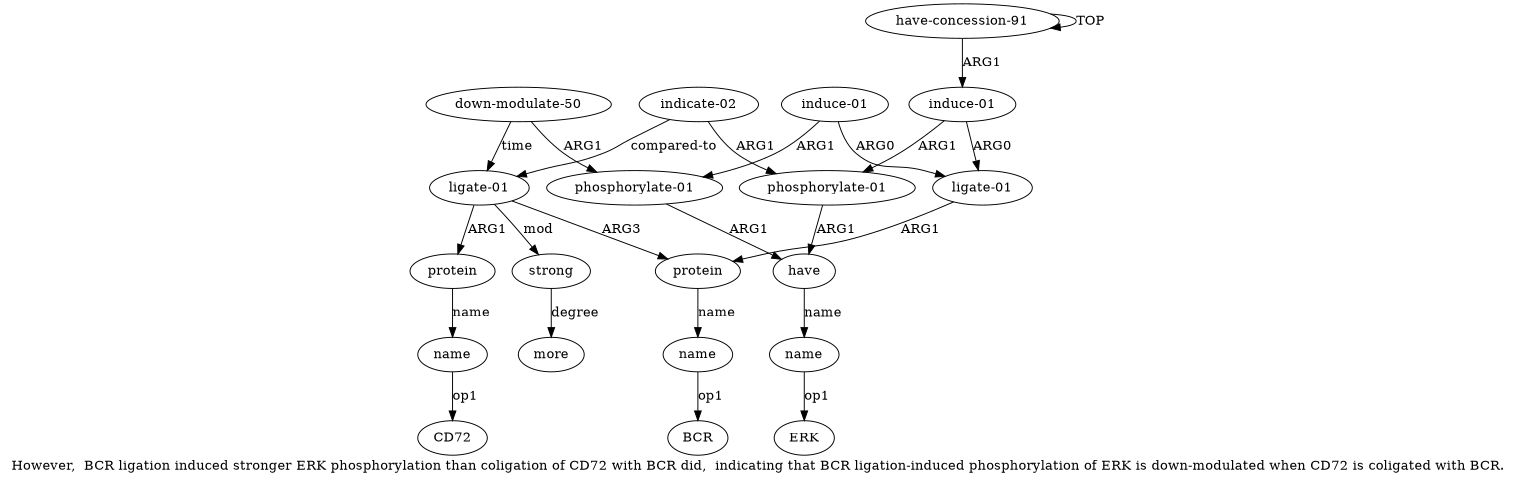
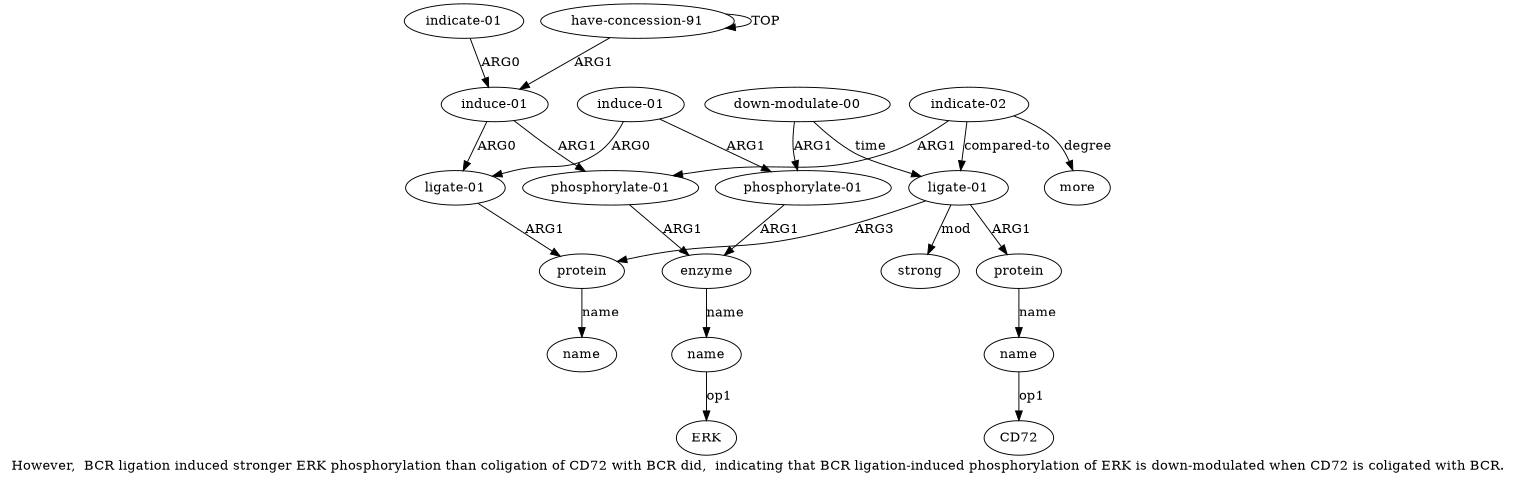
none -> (464, 21)
(519, 104) -> (798, 104)
(804, 271) -> (706, 271)
(551, 308) -> (1047, 133)
(698, 438) -> none
